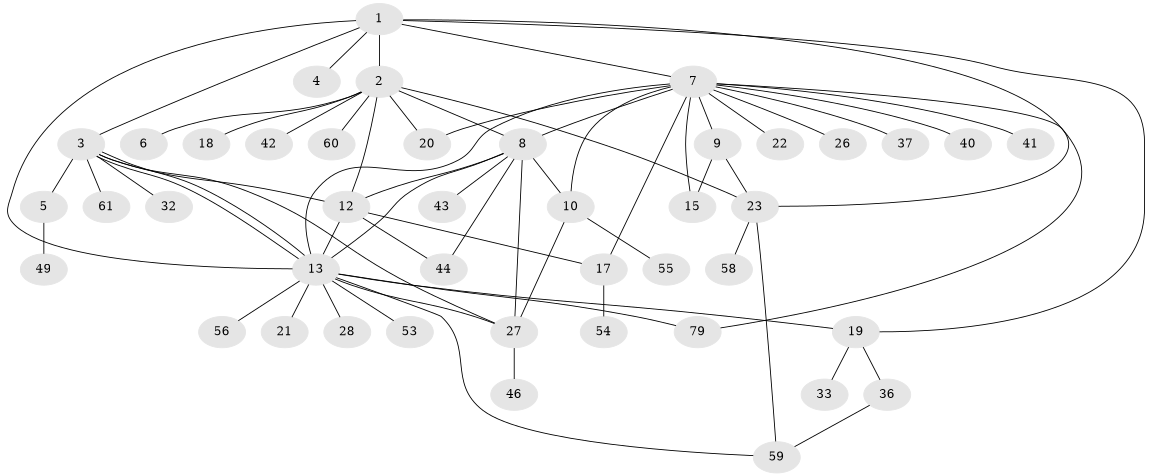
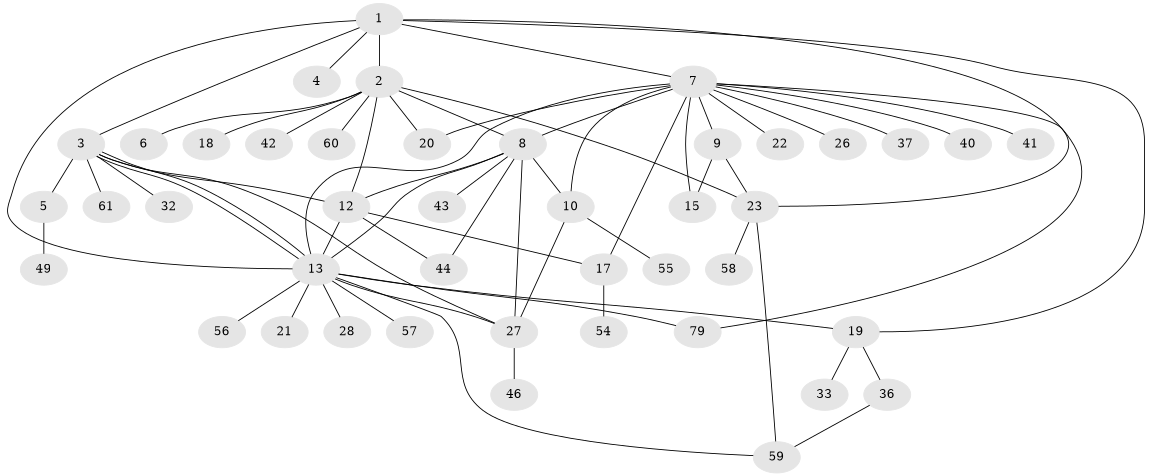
(410, 332) -> (410, 332)
